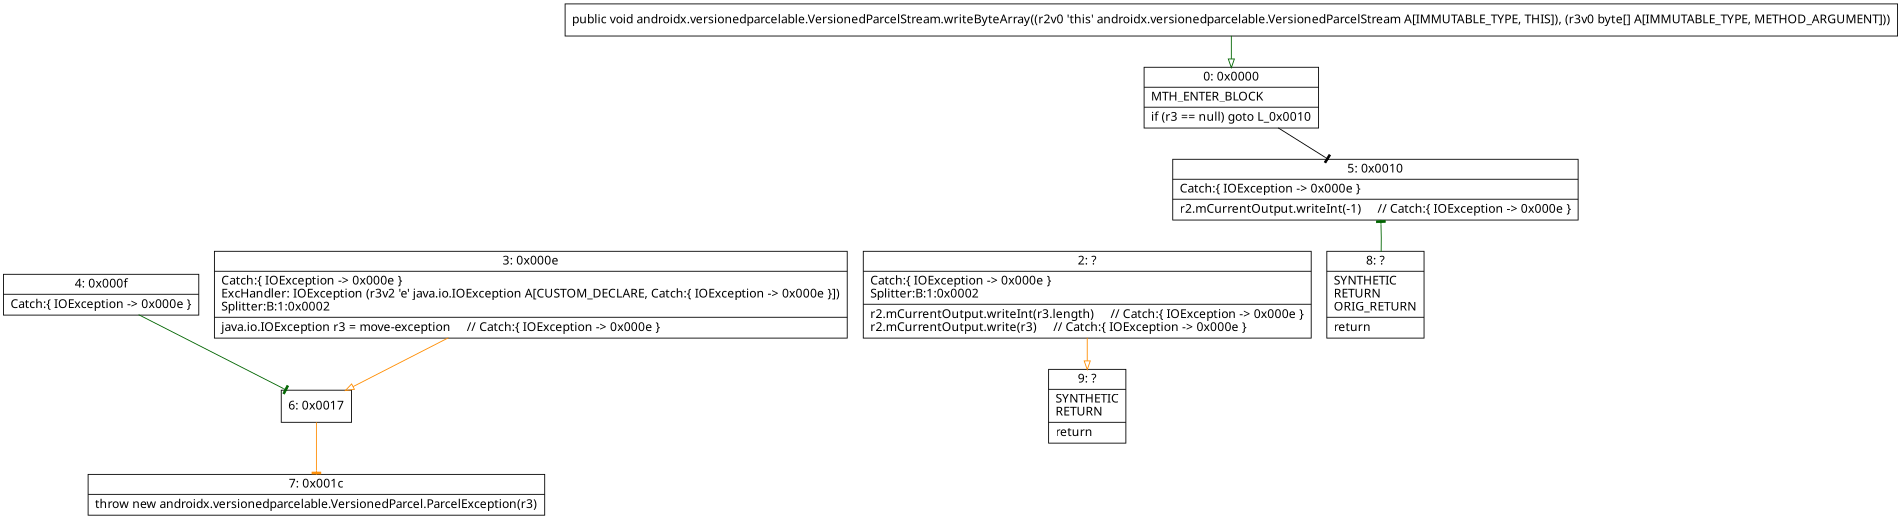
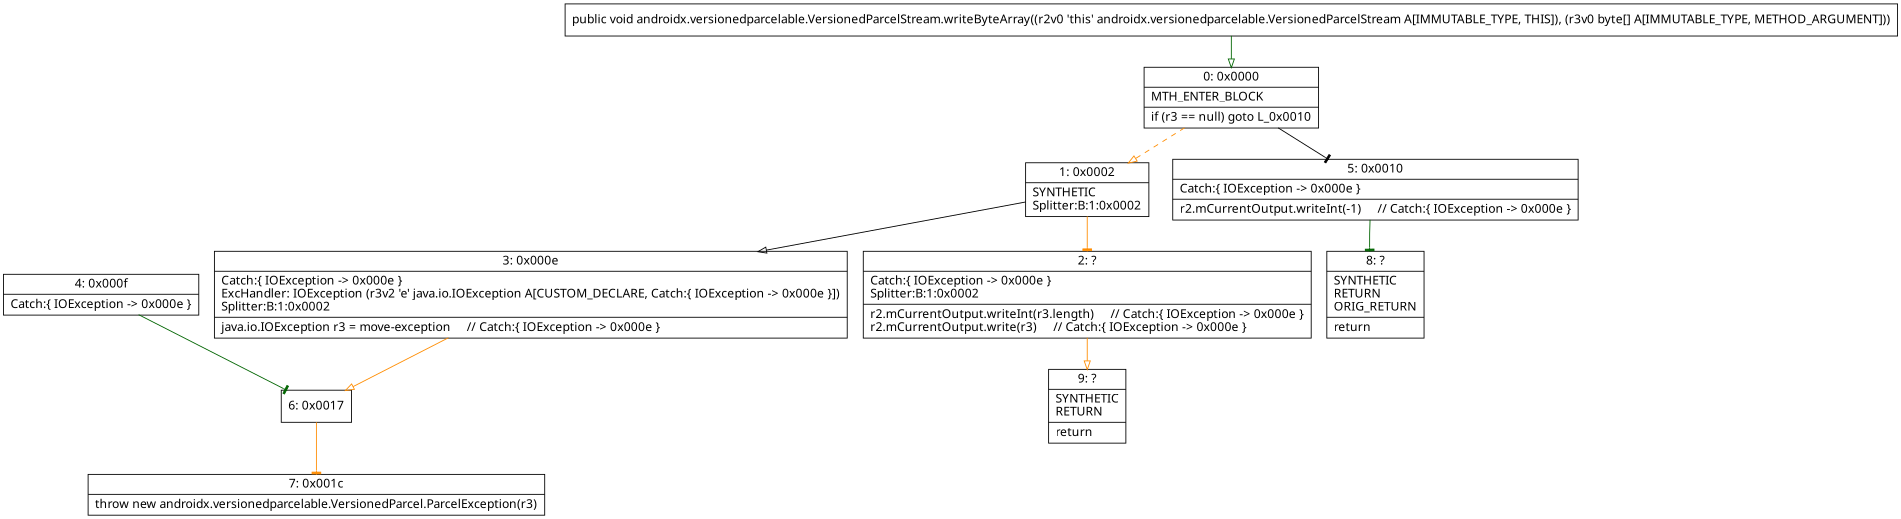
none -> (1087, 190)
(1381, 238) -> (1370, 234)
